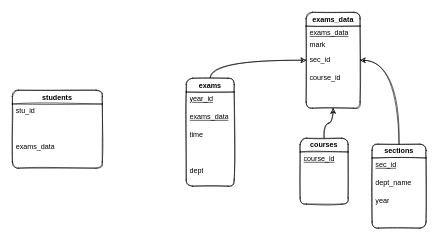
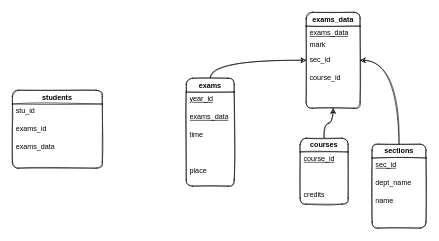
none -> (36, 129)
(198, 171) -> (199, 171)
none -> (324, 195)
(384, 201) -> (384, 201)
